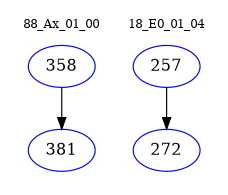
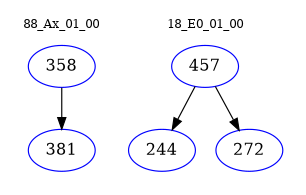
(167, 25) -> (206, 25)
(167, 66) -> (205, 66)
none -> (162, 150)
